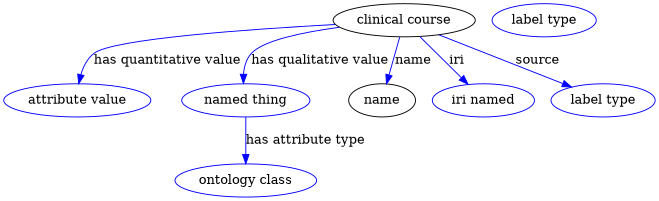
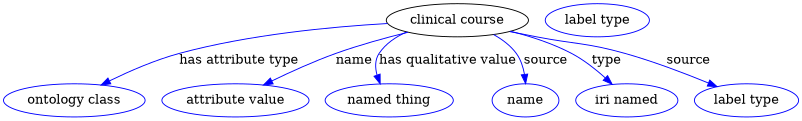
(168, 60) -> (354, 60)
(413, 60) -> (546, 60)
(457, 60) -> (607, 60)
(382, 100) -> (526, 100)
(246, 136) -> (246, 39)
